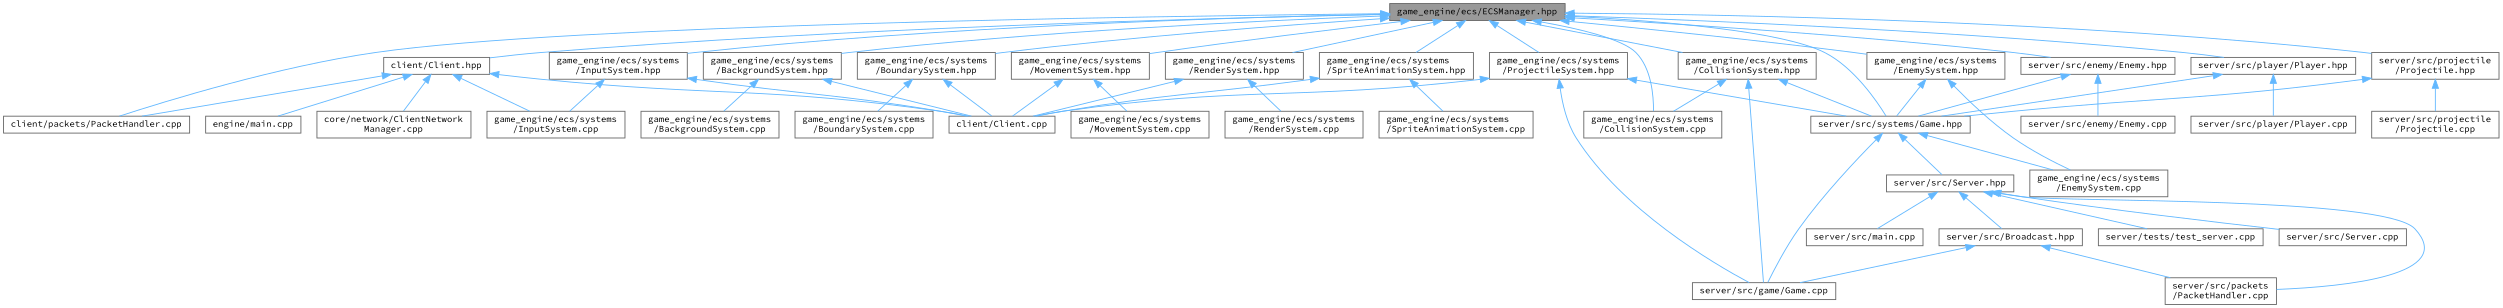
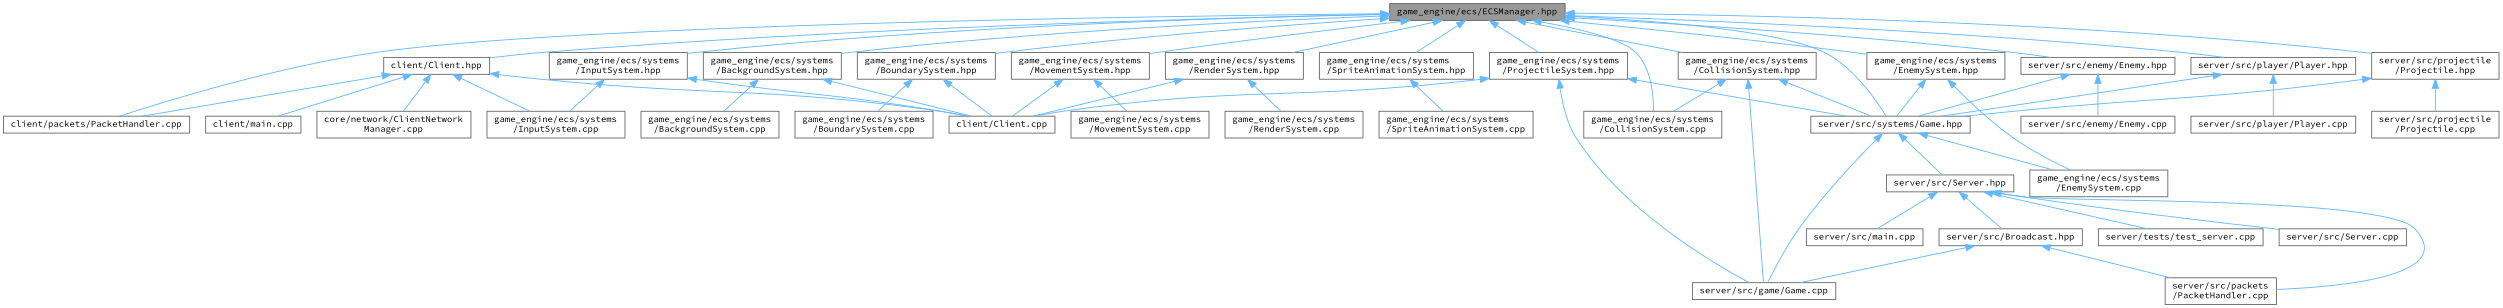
(1221, 90) -> none
(253, 125) -> (253, 125)
